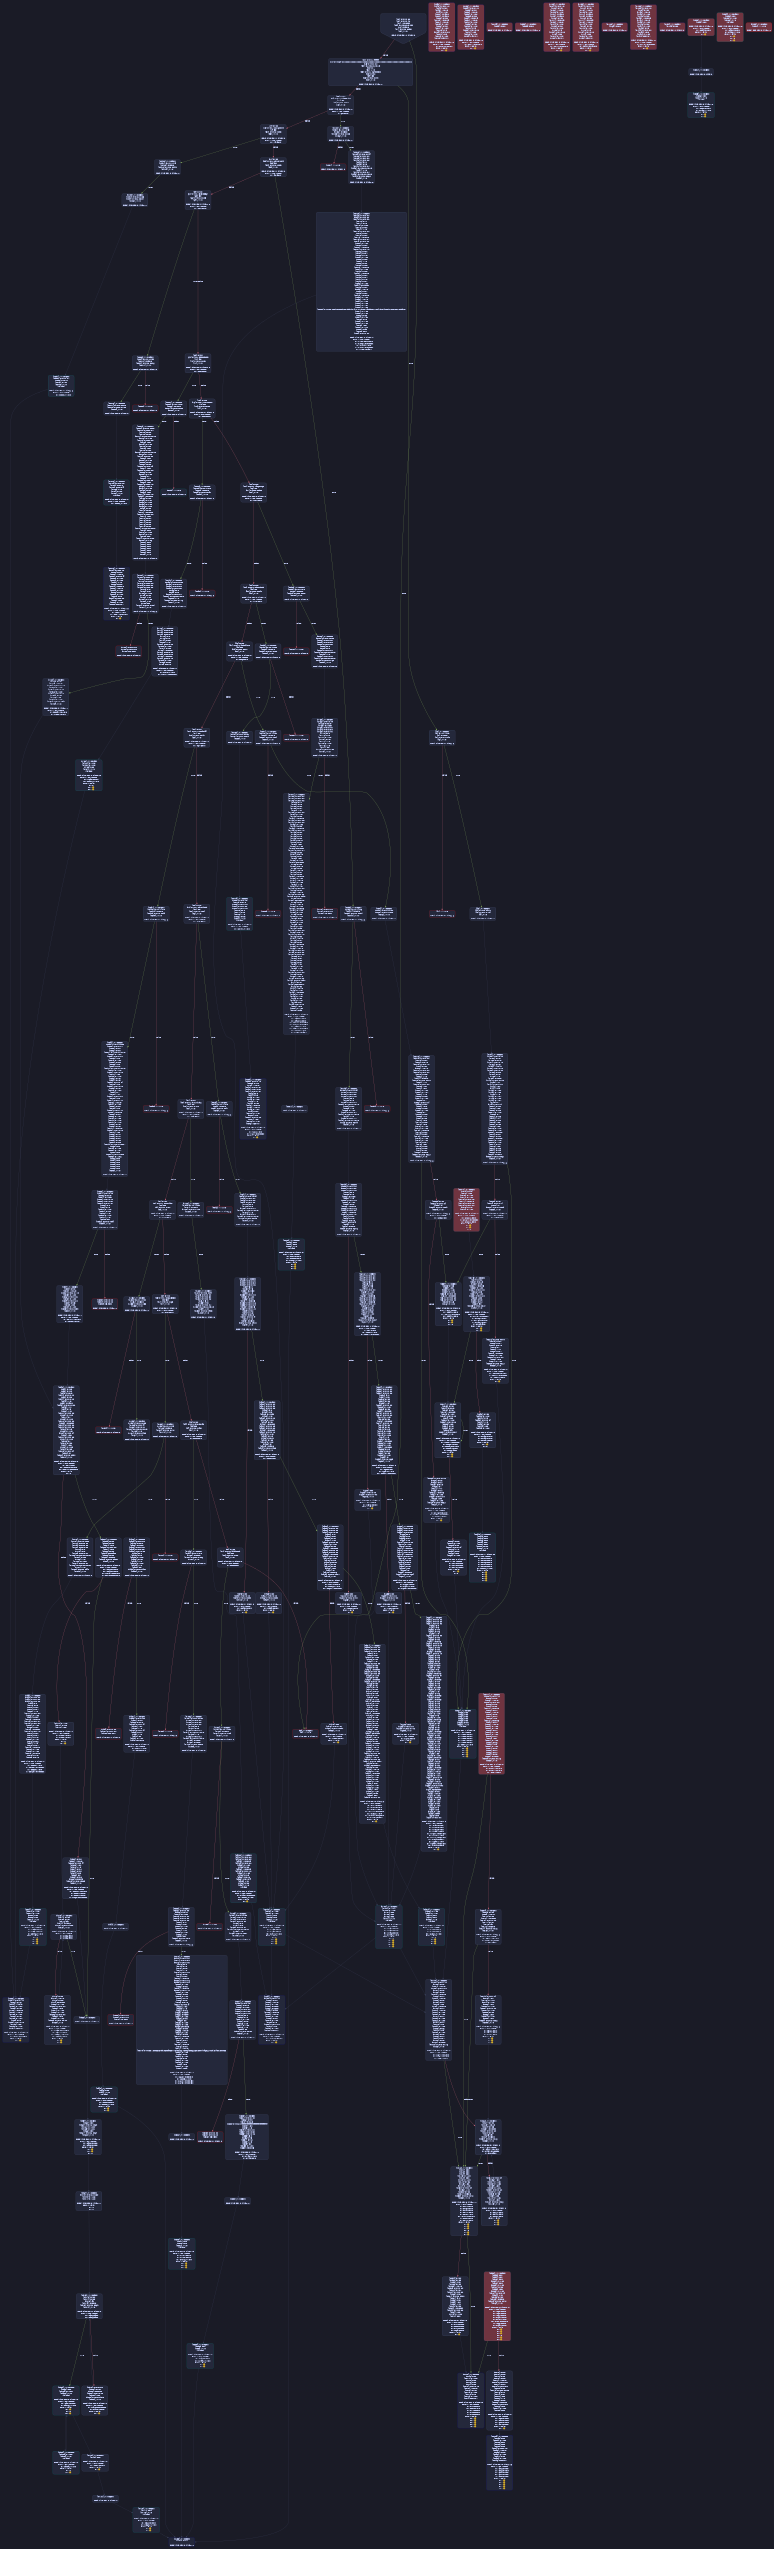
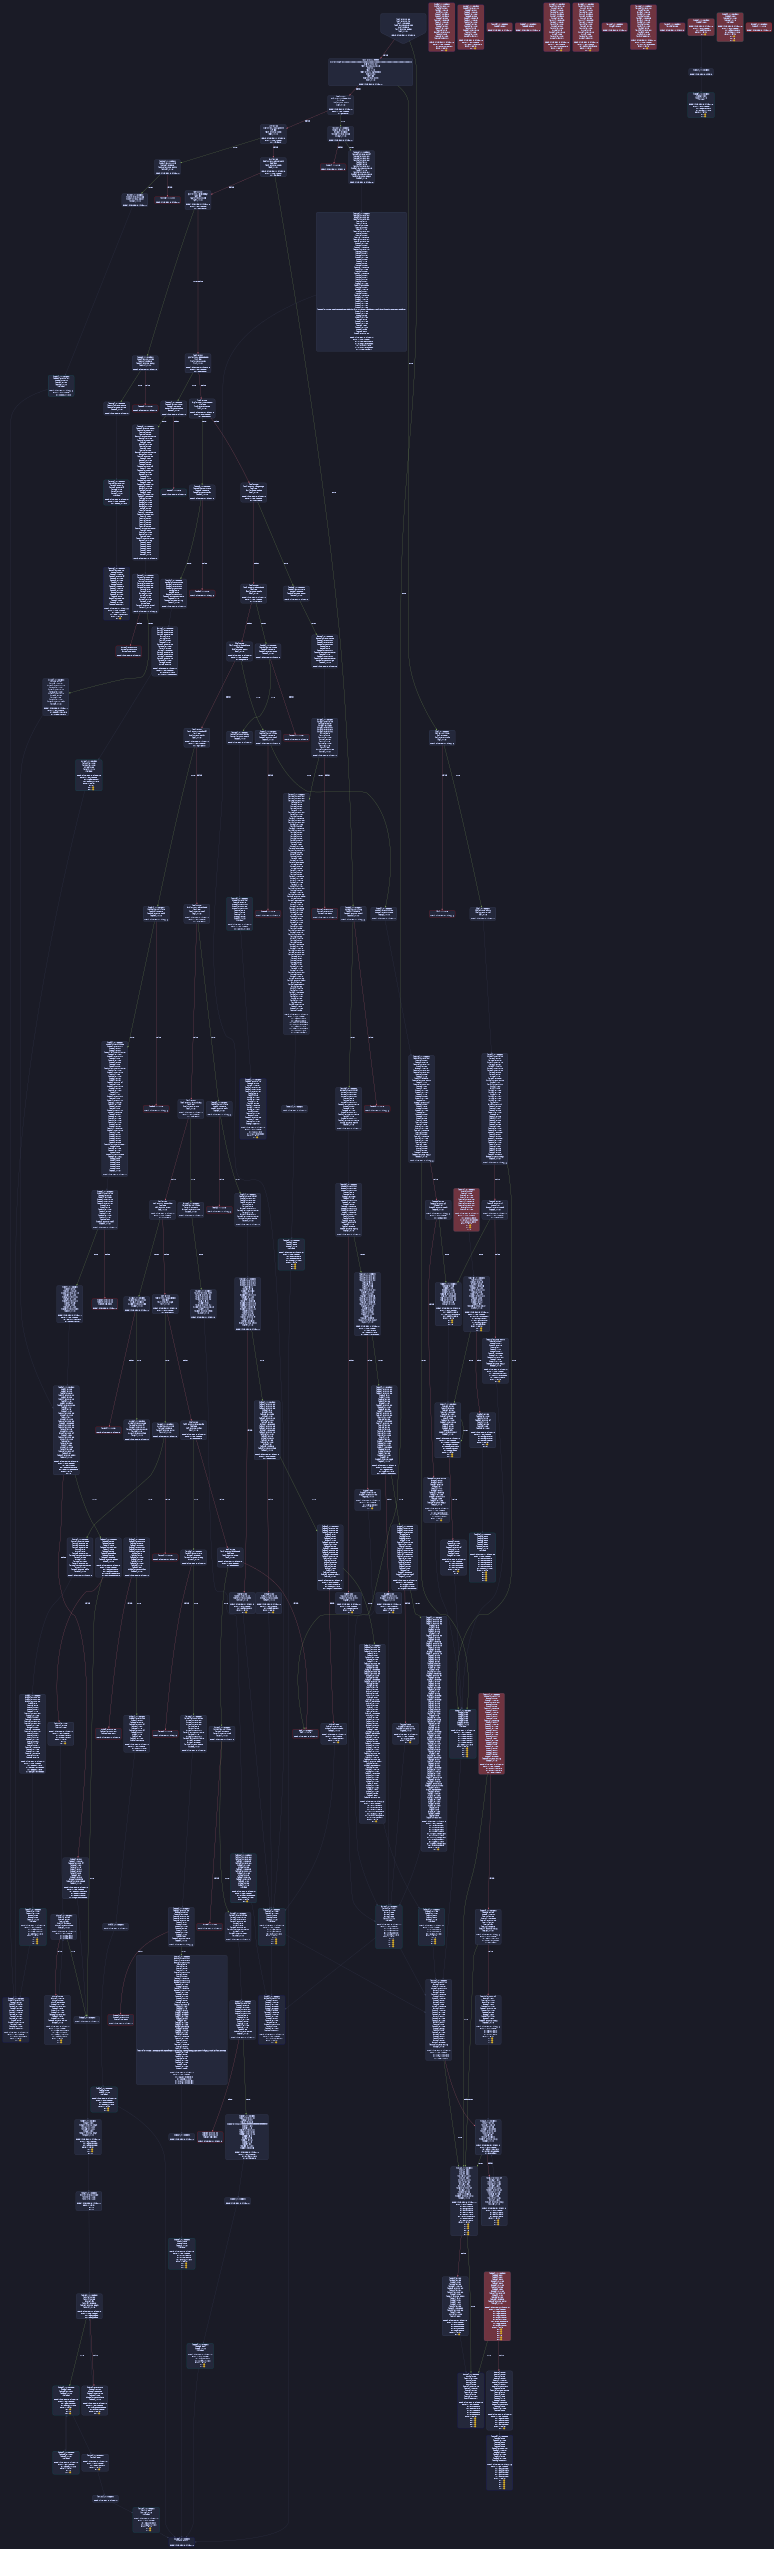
(759, 27) -> (759, 27)
none -> (167, 200)
(296, 651) -> none
